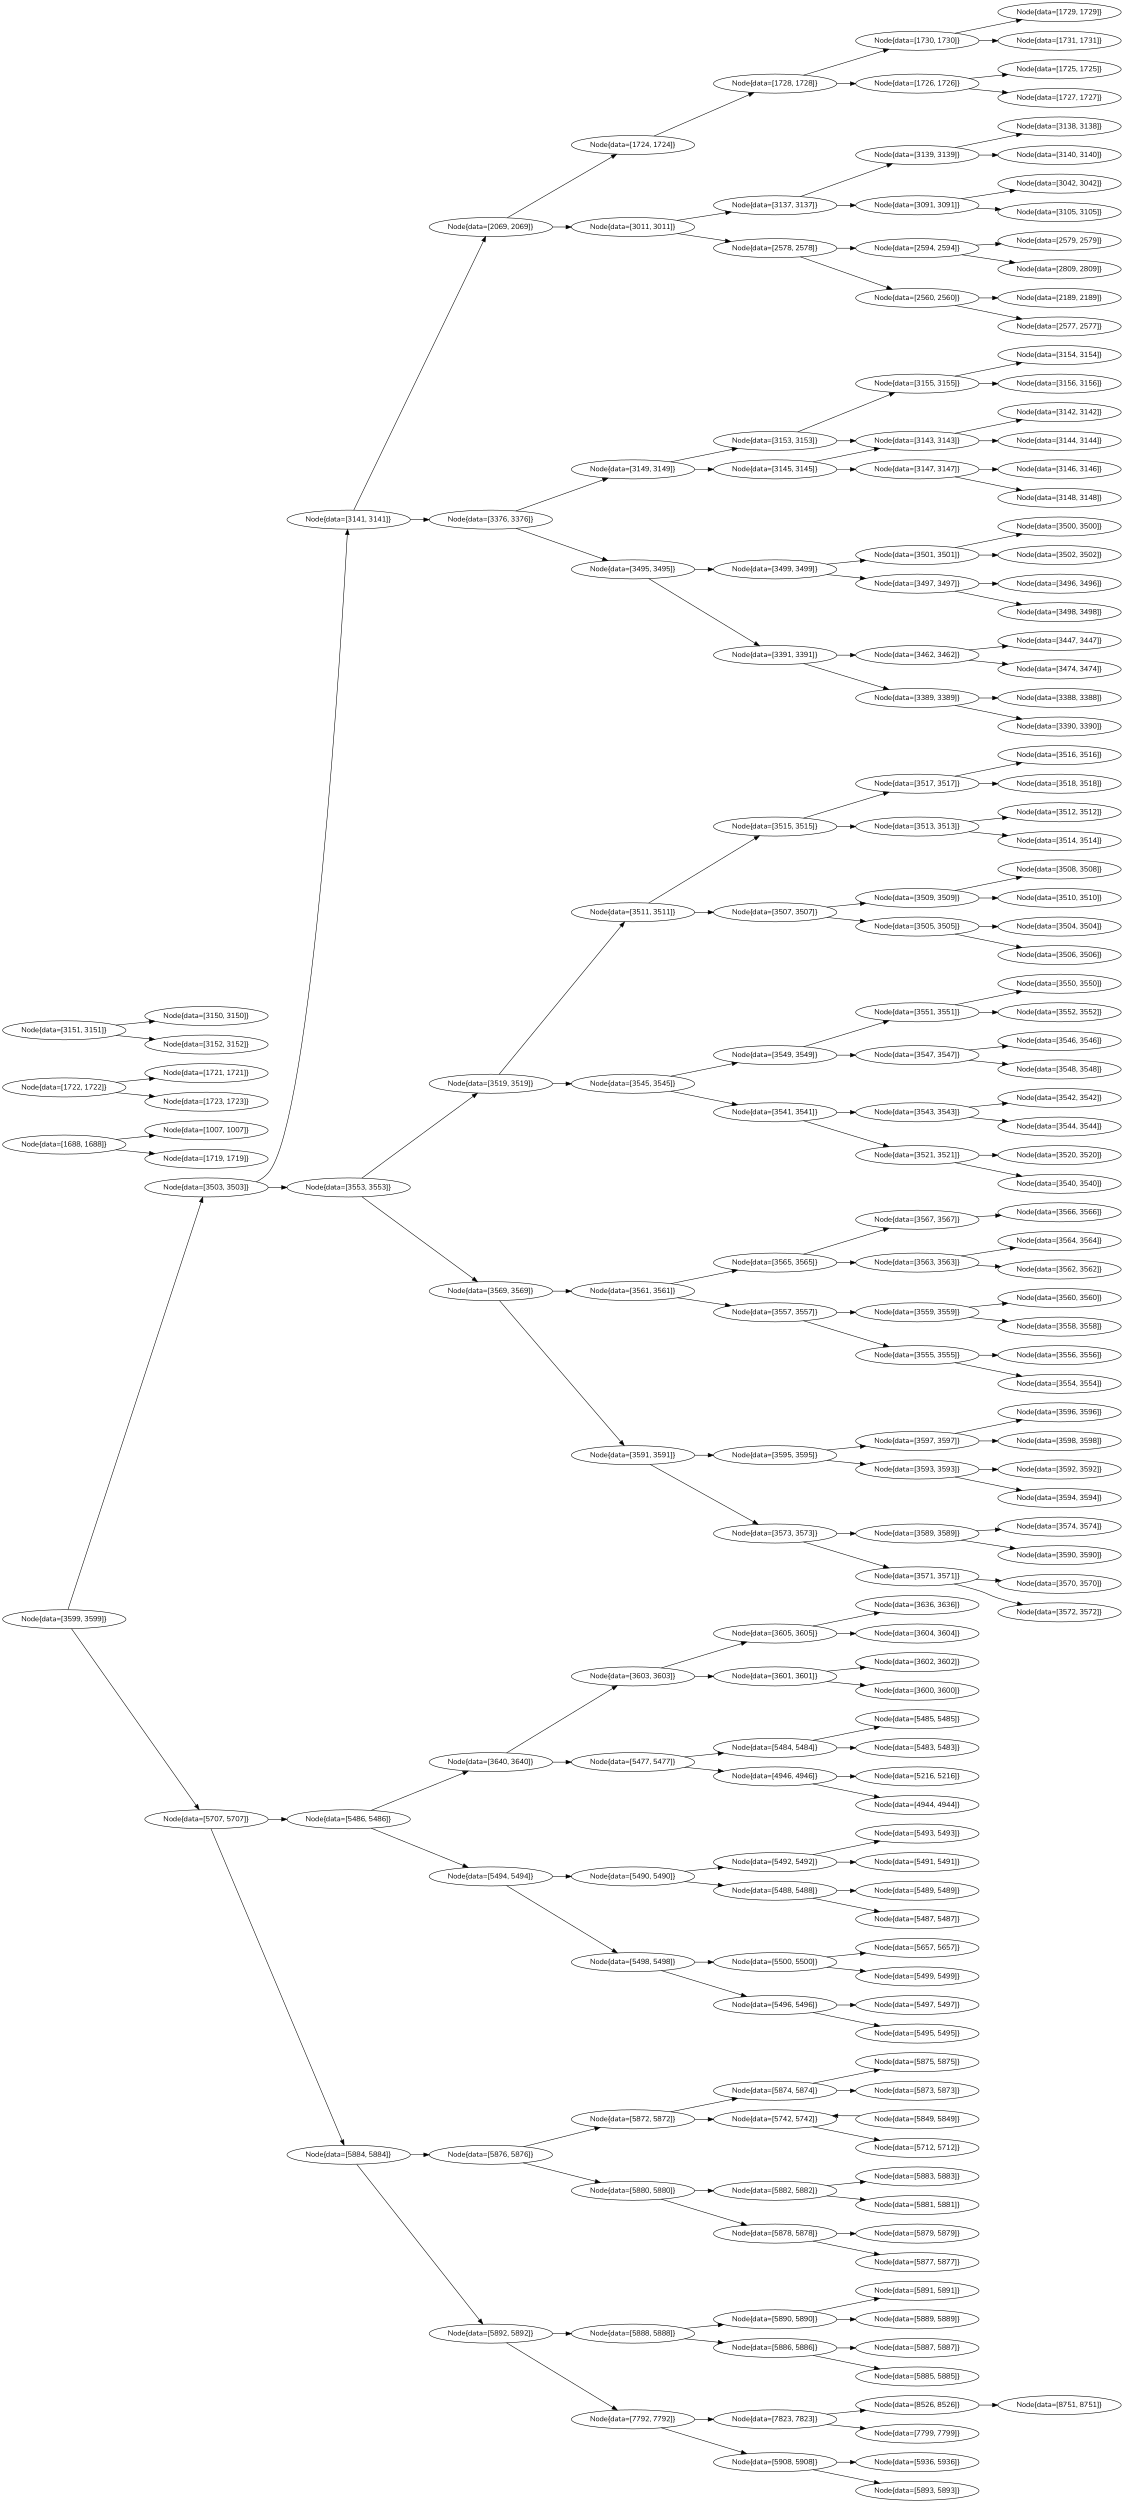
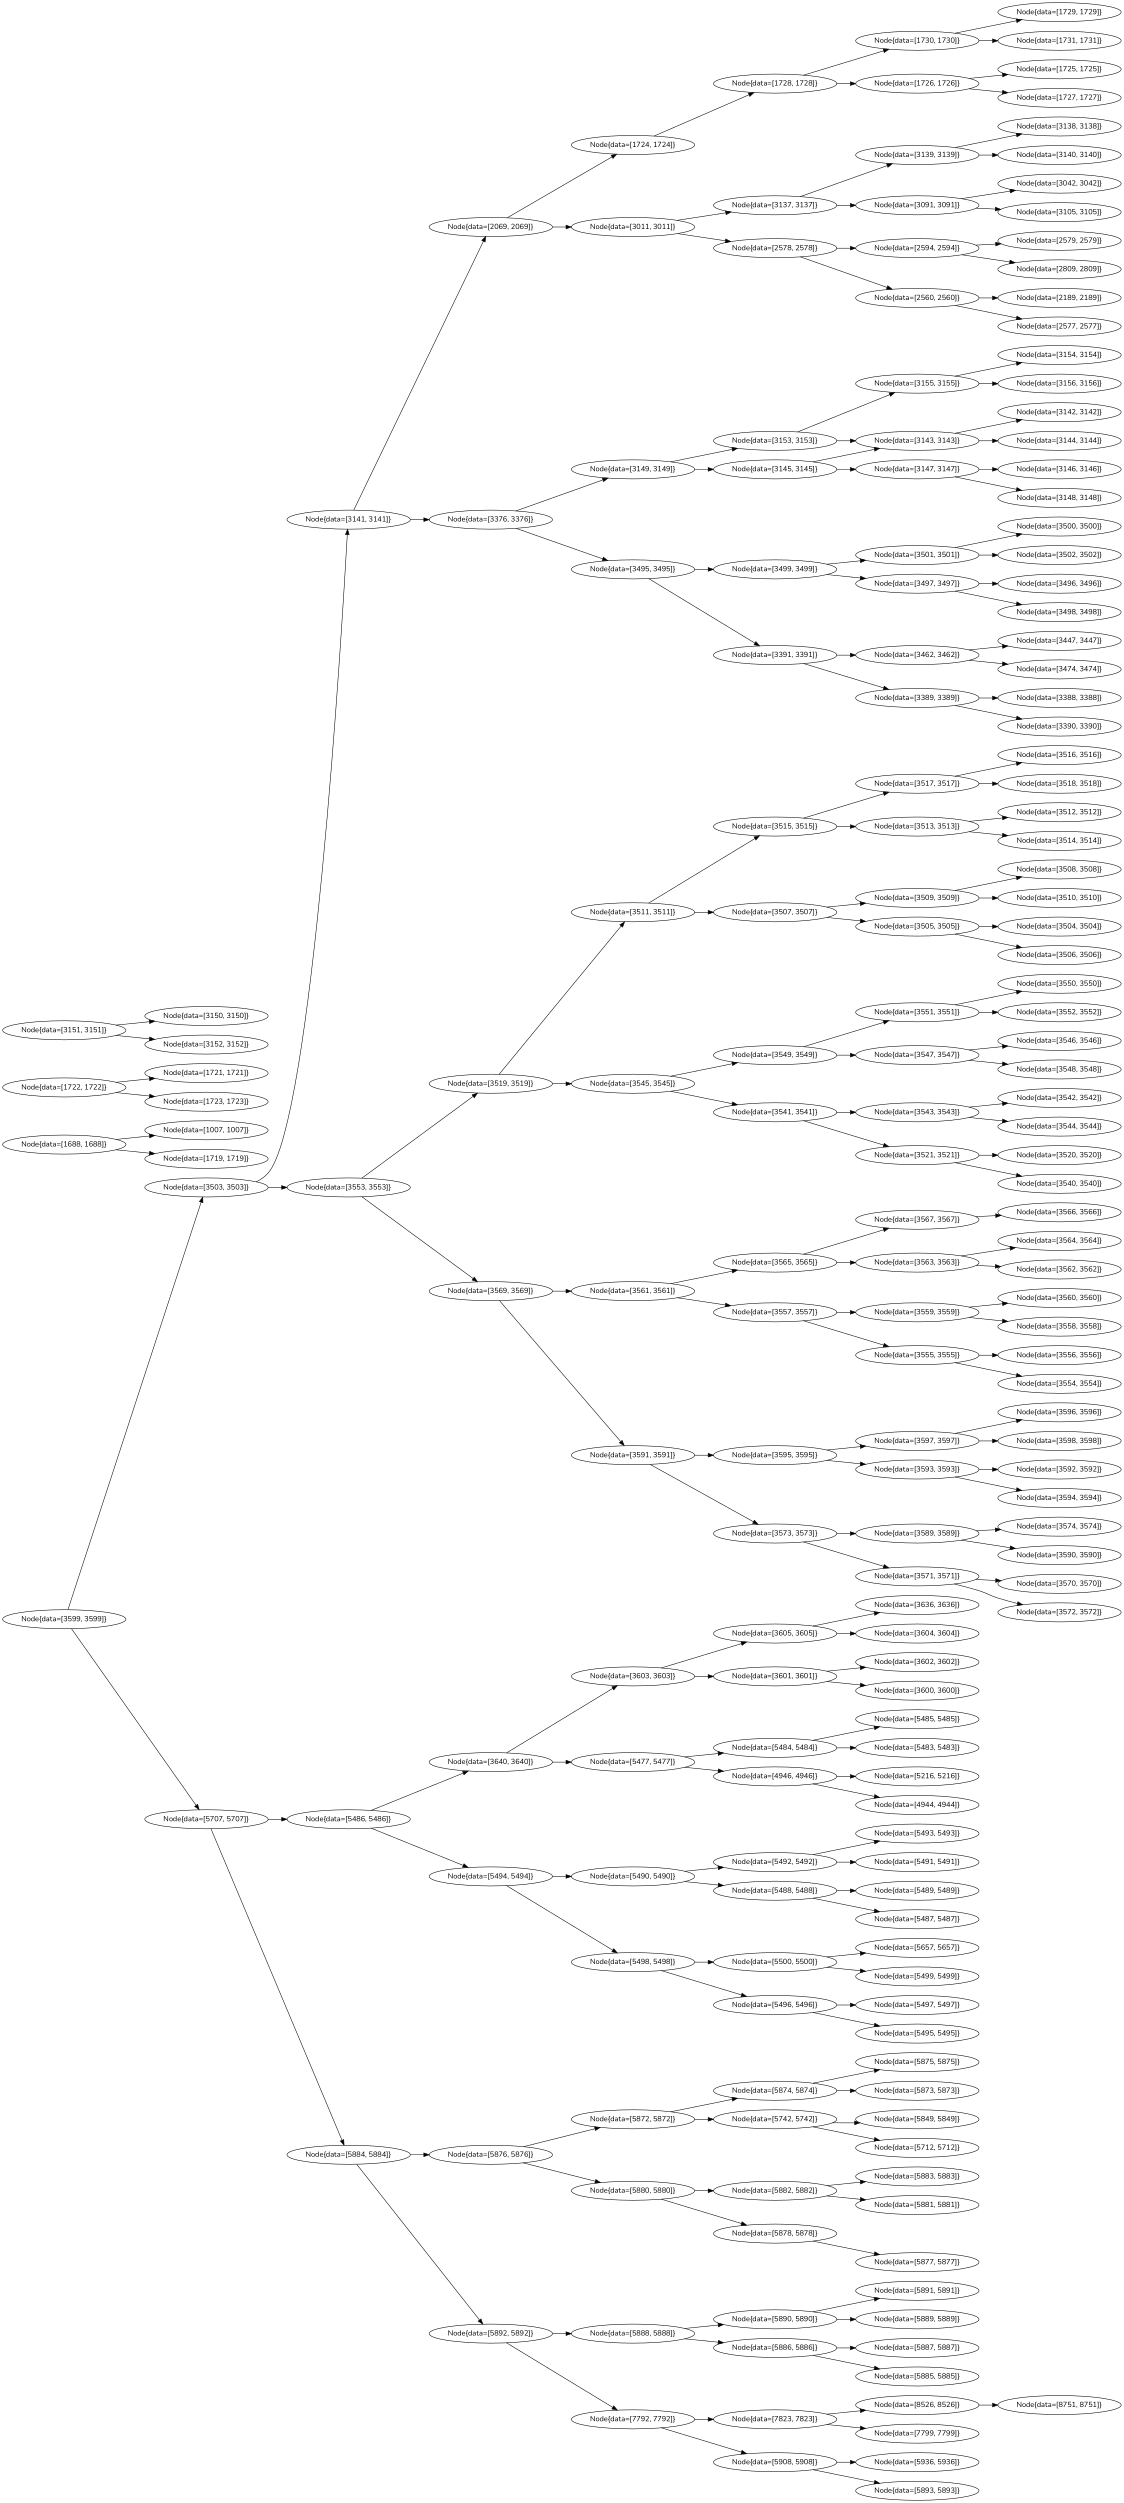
(849, 2116) -> (844, 2123)
(917, 2234) -> none
